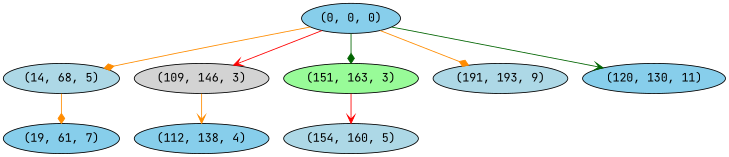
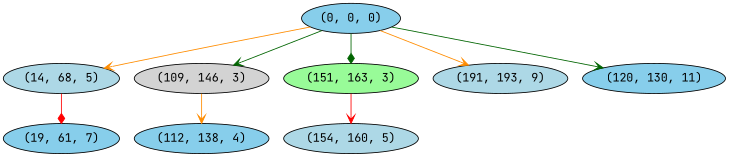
(212, 46) -> (211, 46)
(282, 46) -> (282, 46)
(420, 46) -> (420, 46)
(61, 104) -> (61, 104)
